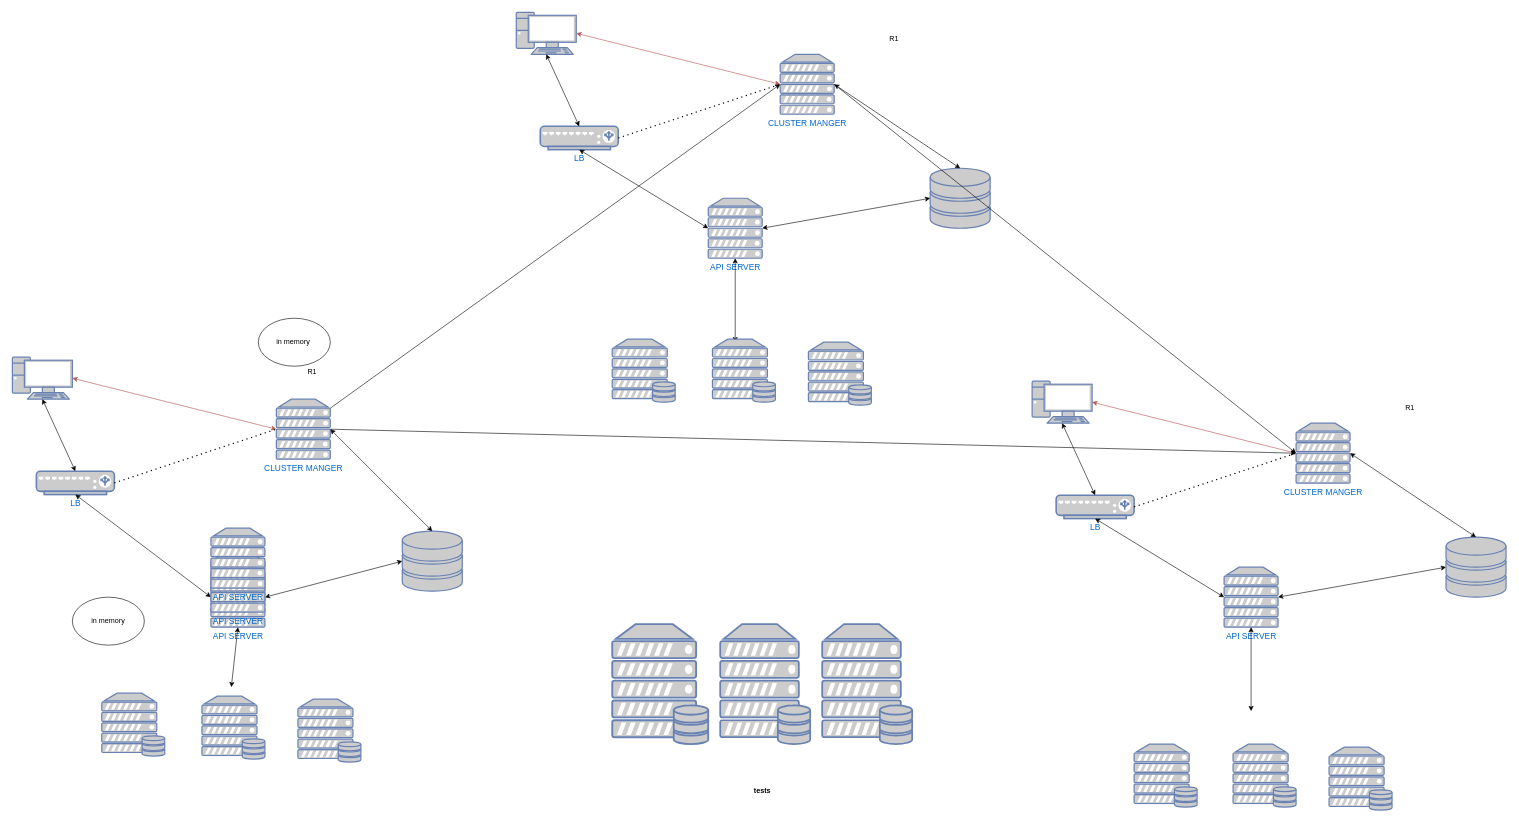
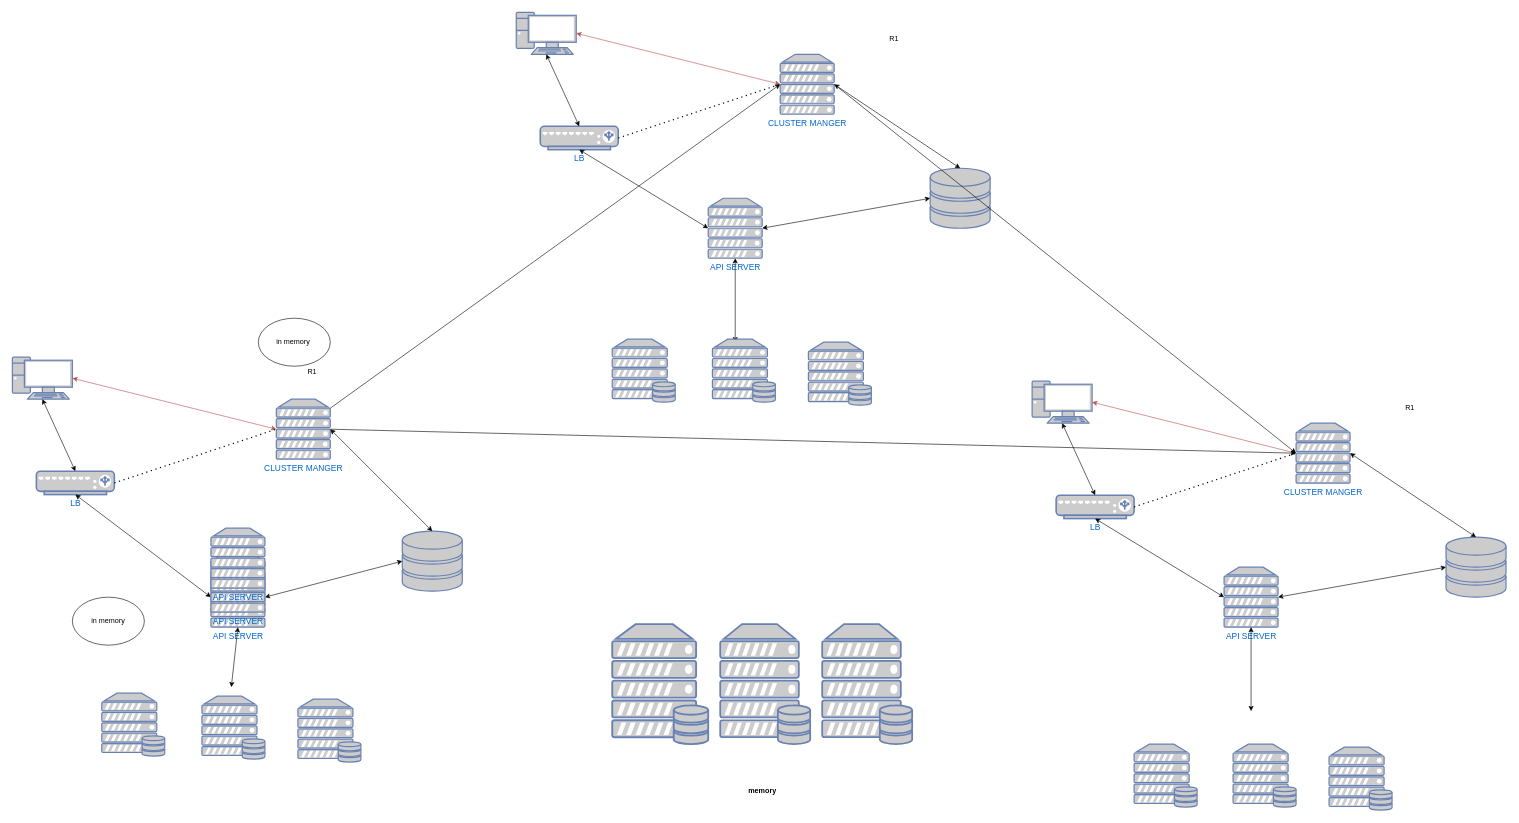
(763, 791) -> (763, 791)
